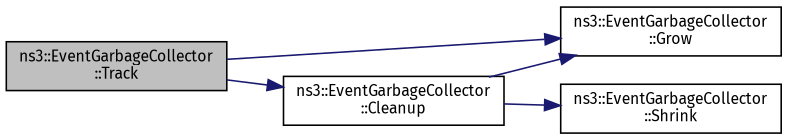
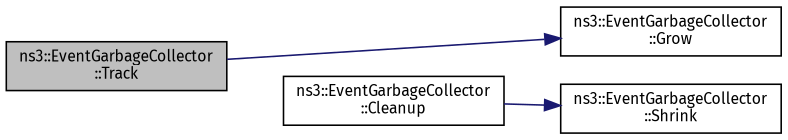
(525, 68) -> none
(247, 82) -> none
